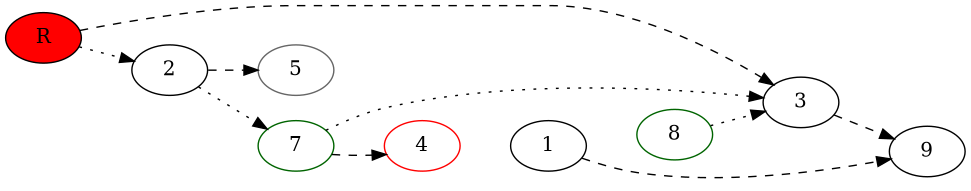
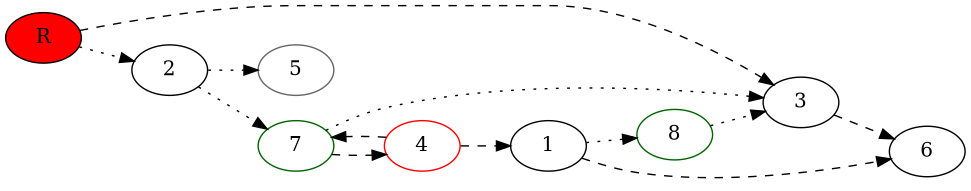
(226, 70) -> (226, 70)
none -> (366, 136)
none -> (605, 141)
none -> (479, 146)
(927, 151) -> (927, 151)
